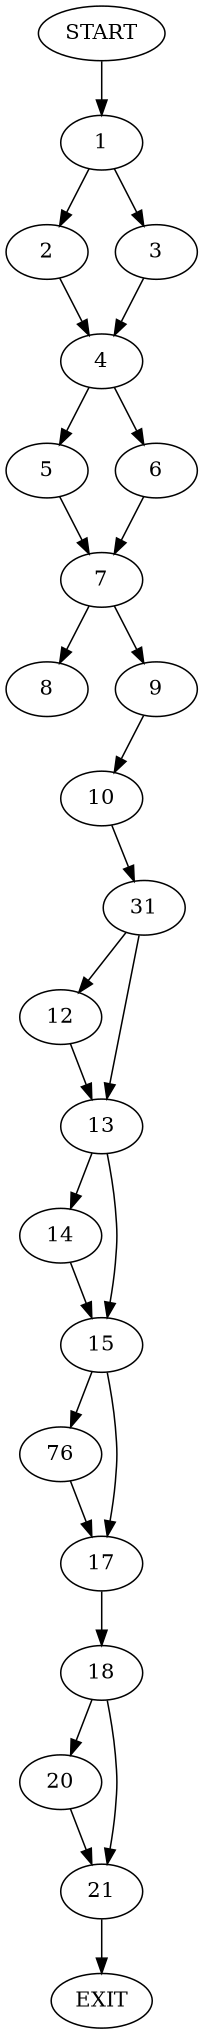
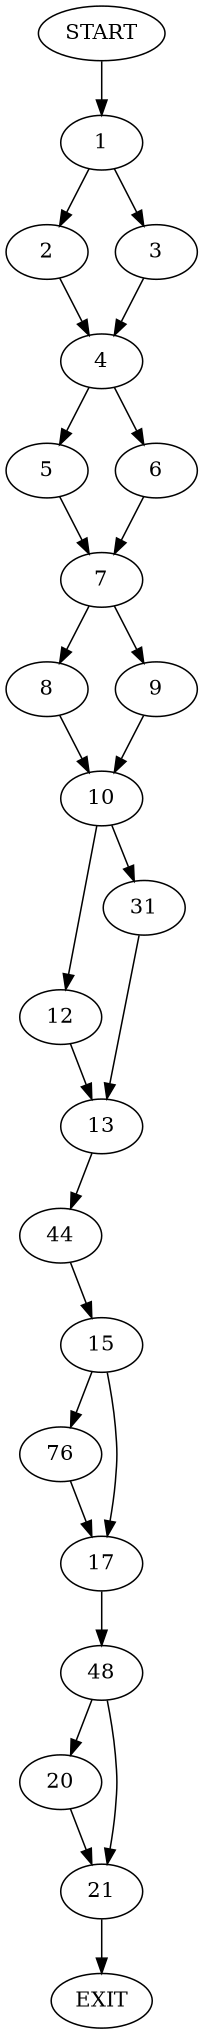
none -> (71, 737)
(107, 956) -> (83, 900)
(117, 1228) -> none
(61, 1236) -> (61, 1236)
(102, 1673) -> (102, 1673)
